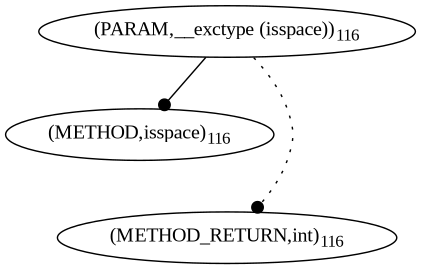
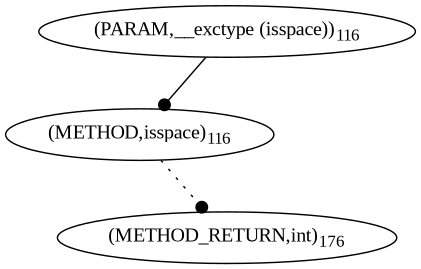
(292, 129) -> (179, 182)
(332, 236) -> (332, 236)
